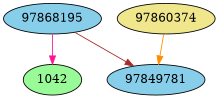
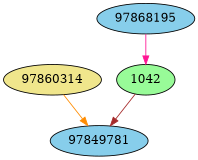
(166, 19) -> (52, 80)
(101, 47) -> (125, 107)
